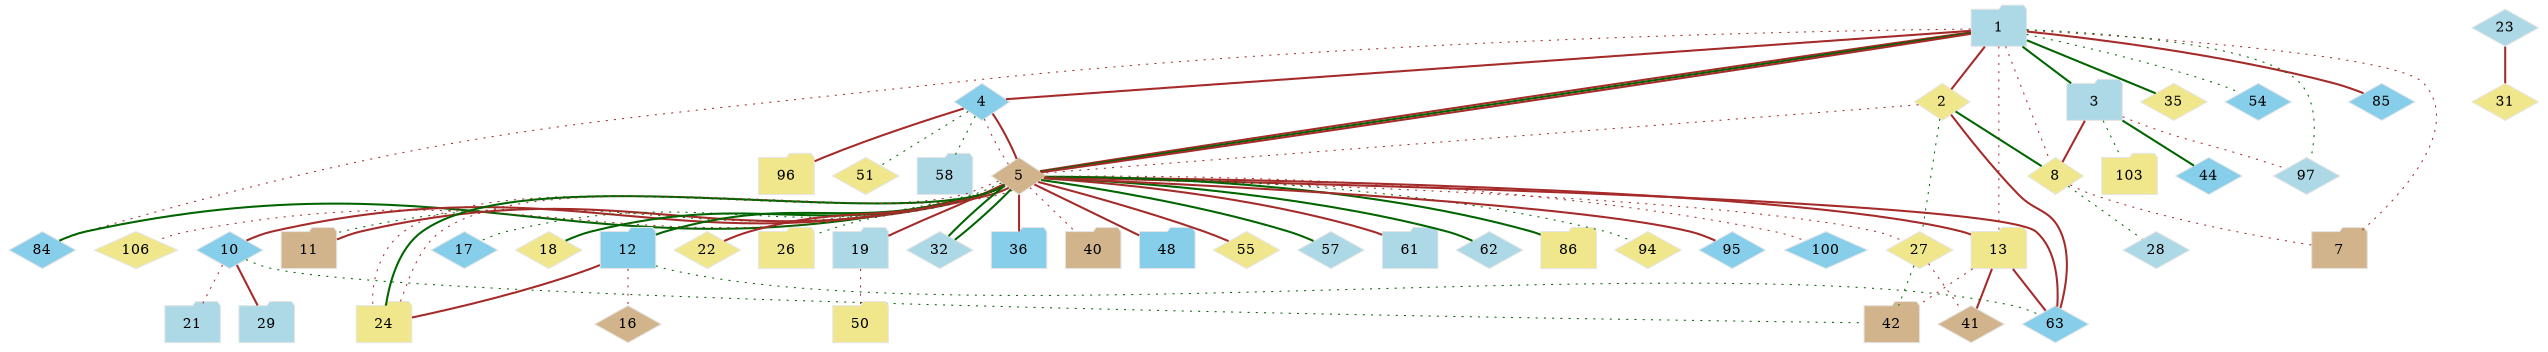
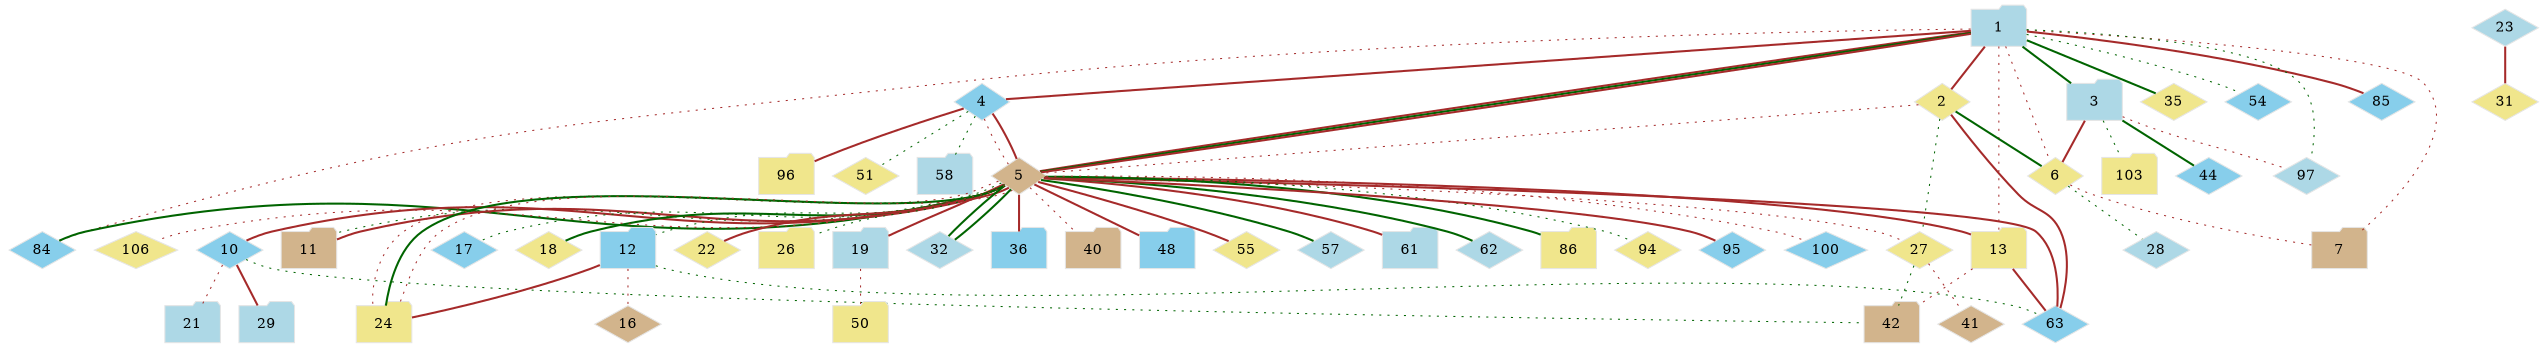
(2055, 176) -> (2055, 176)
(831, 213) -> (831, 213)
(1984, 289) -> none
